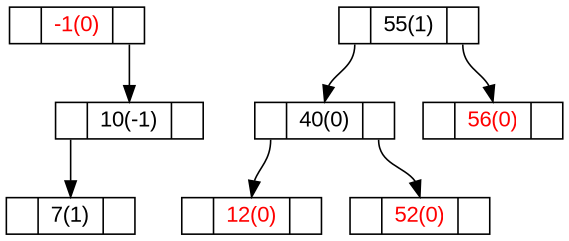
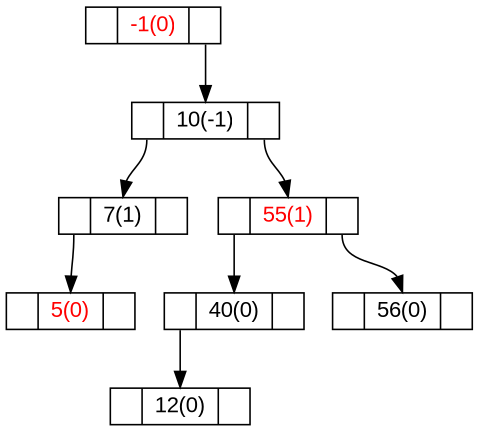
(409, 25) -> (288, 216)
(493, 121) -> (402, 311)
none -> (271, 162)
(252, 216) -> (180, 406)
(420, 216) -> none
none -> (71, 311)
